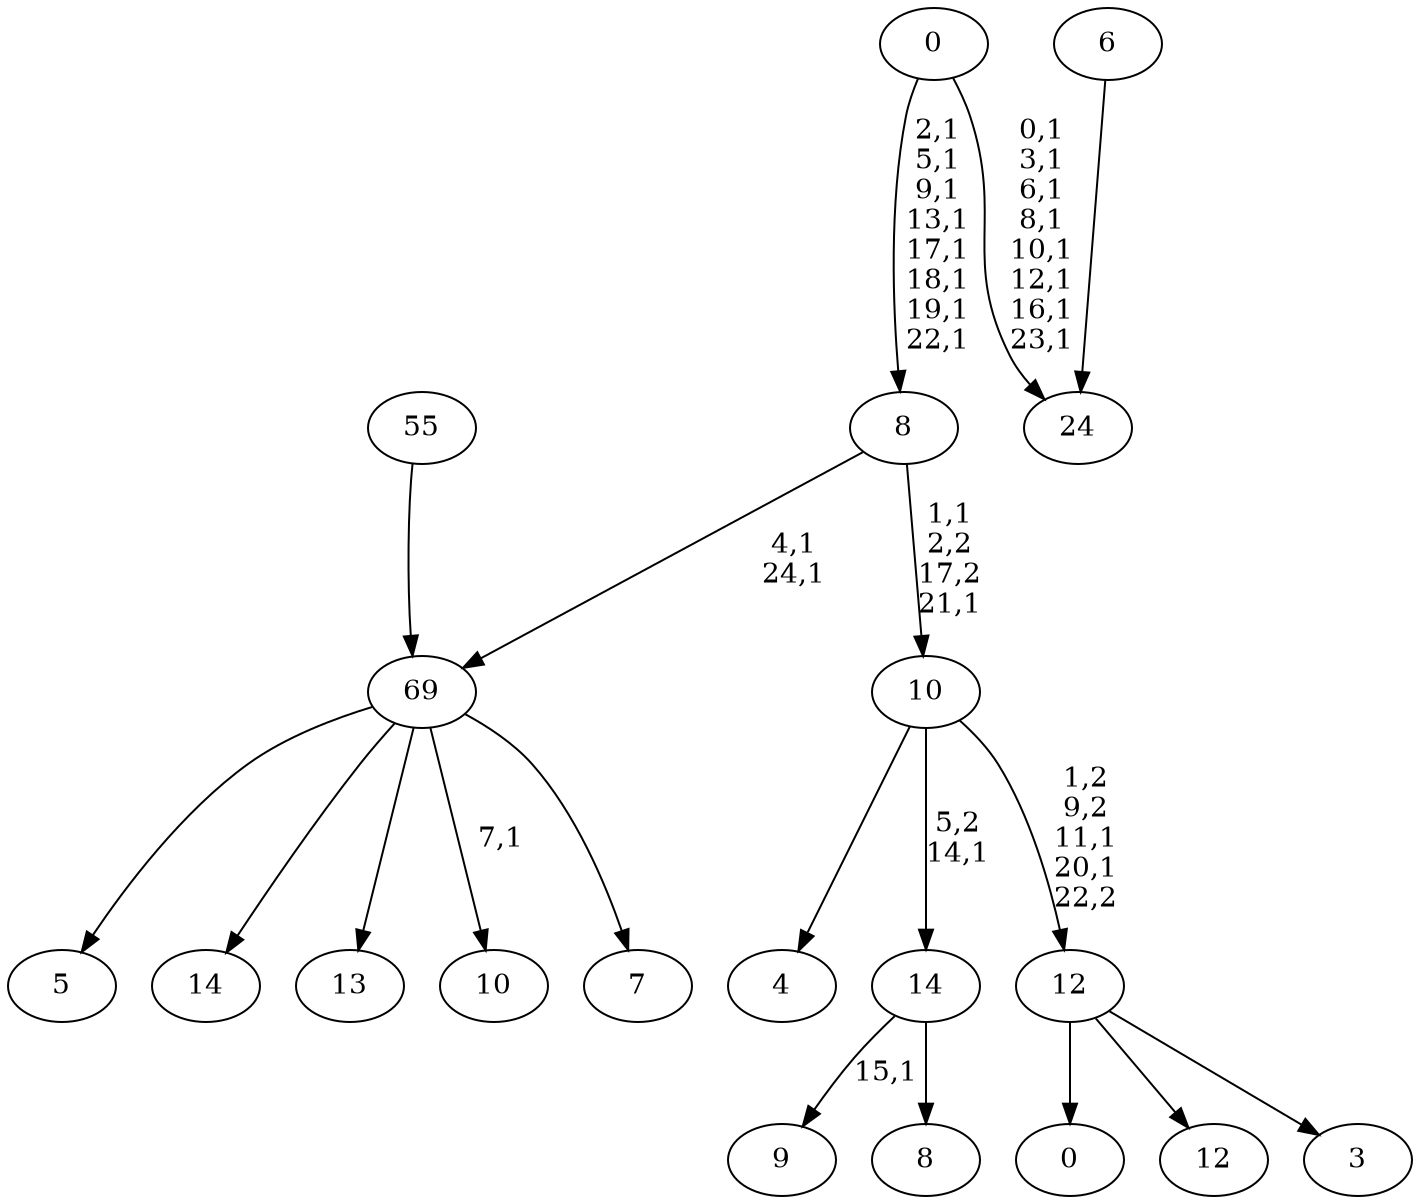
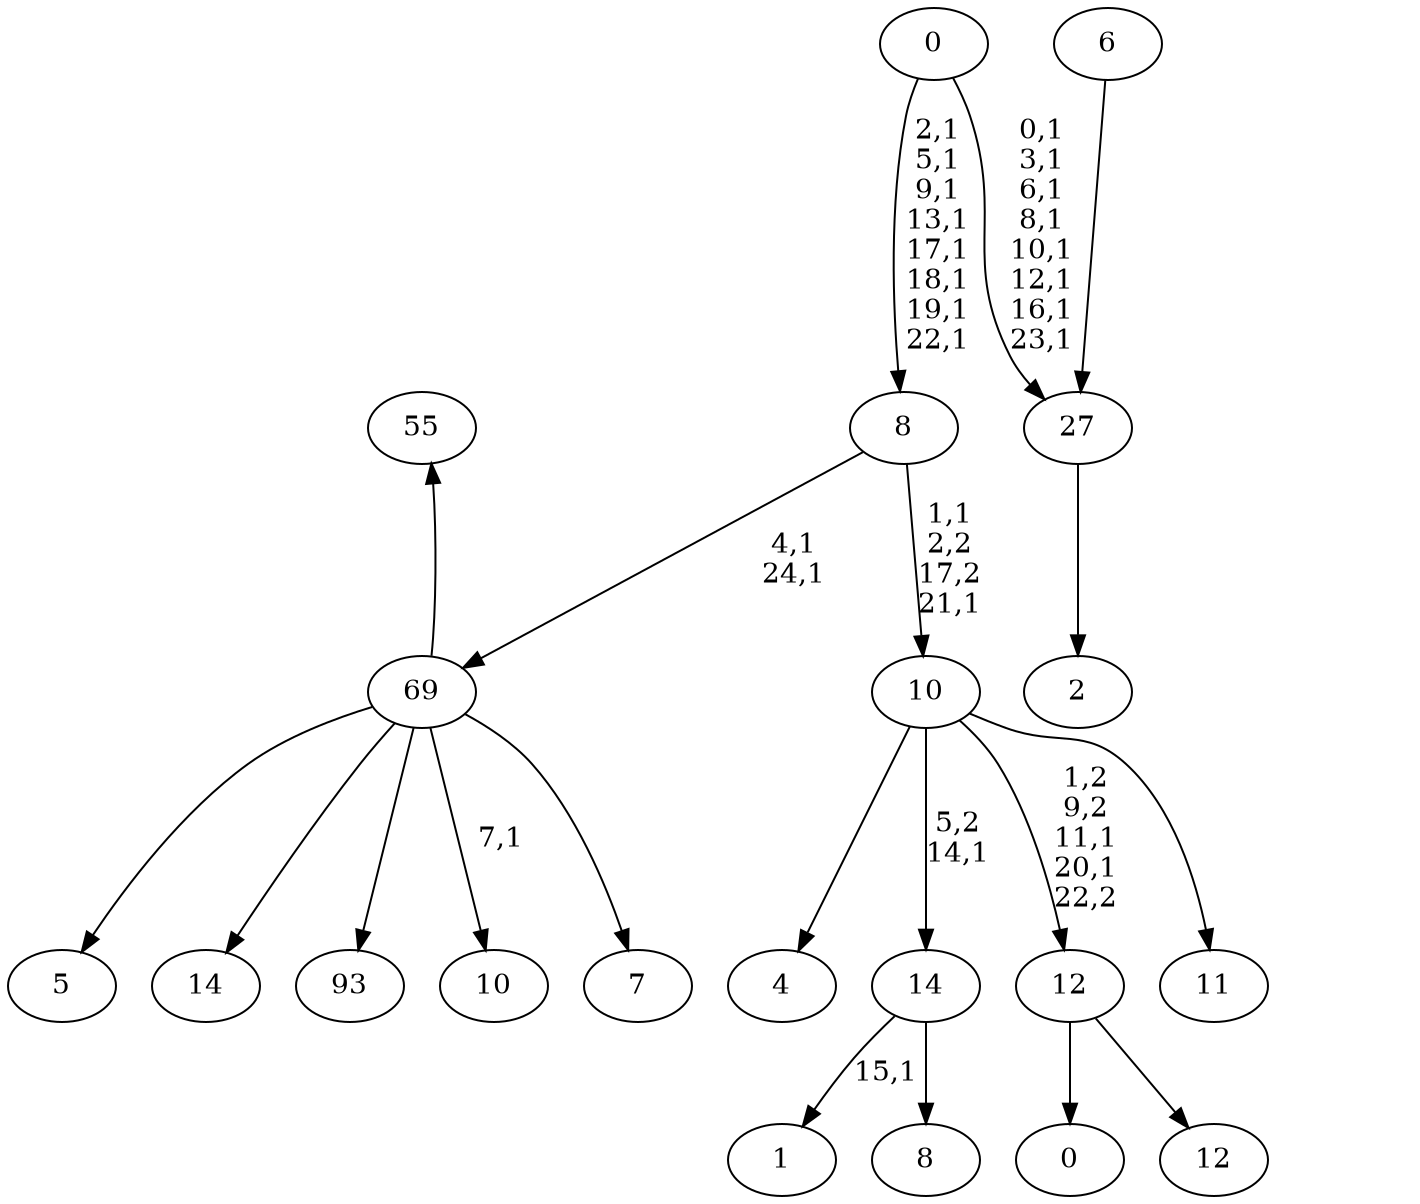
(1078, 428) -> (1078, 428)
(409, 549) -> (435, 570)
none -> (1078, 692)
(350, 986) -> (350, 986)
none -> (1214, 986)
(782, 1160) -> (782, 1160)
(1358, 1160) -> none
